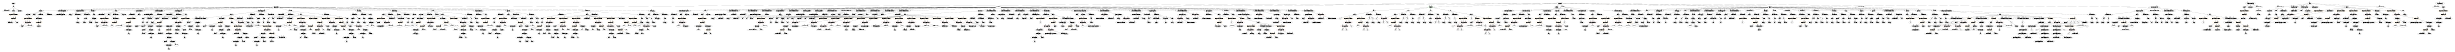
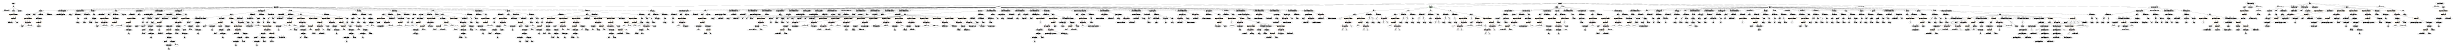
(2440, 3) -> (2440, 3)
(1929, 26) -> none
